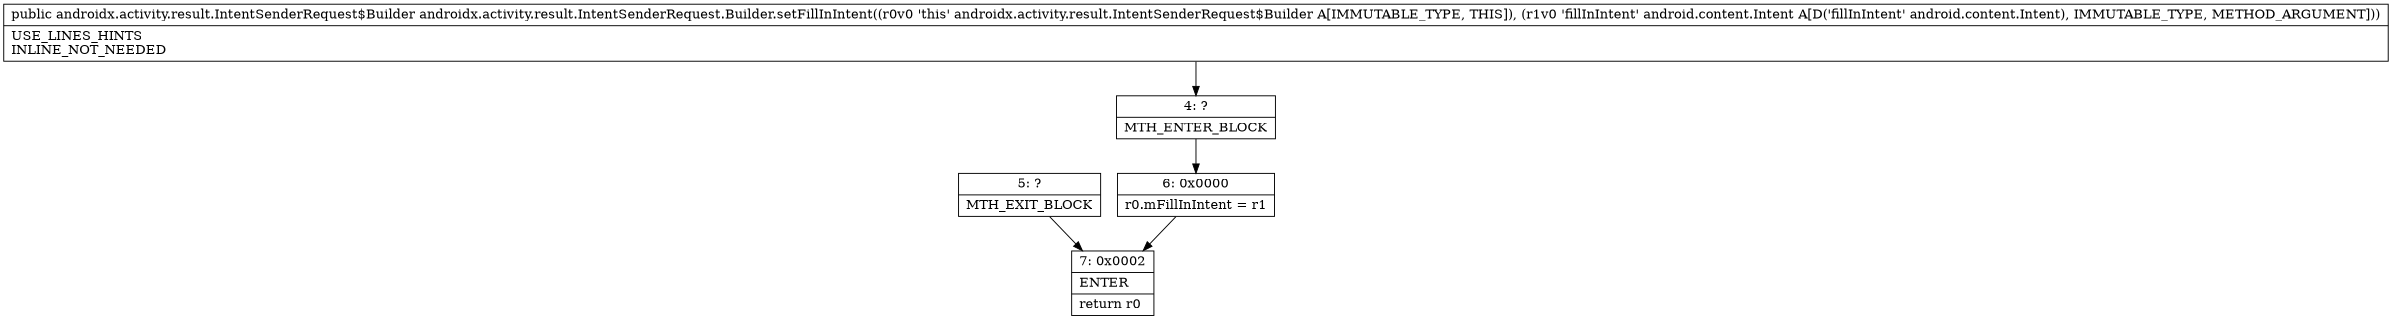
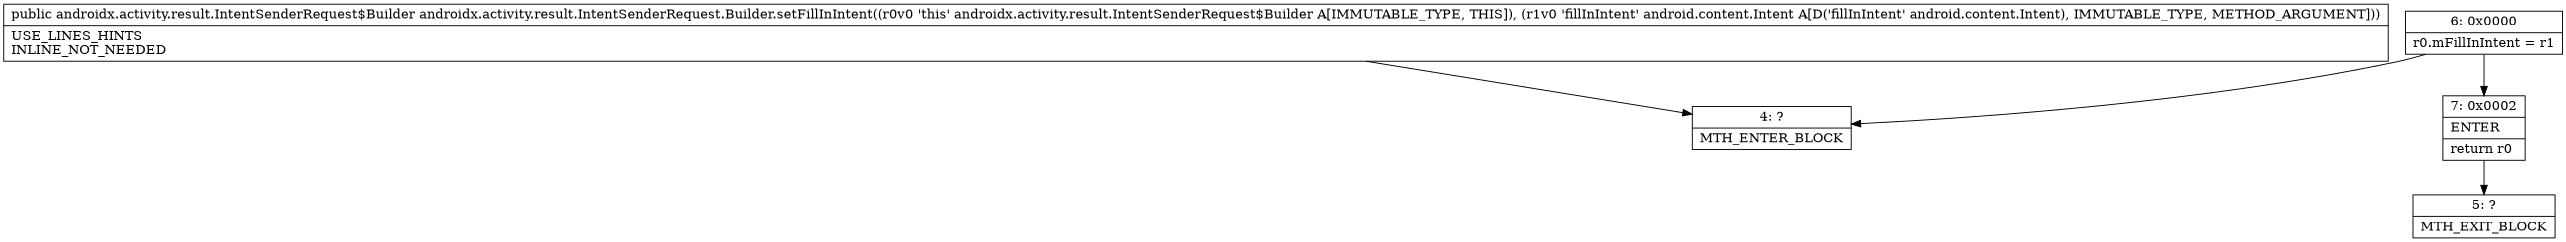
(1196, 151) -> (2145, 101)
(1063, 230) -> (2484, 173)
